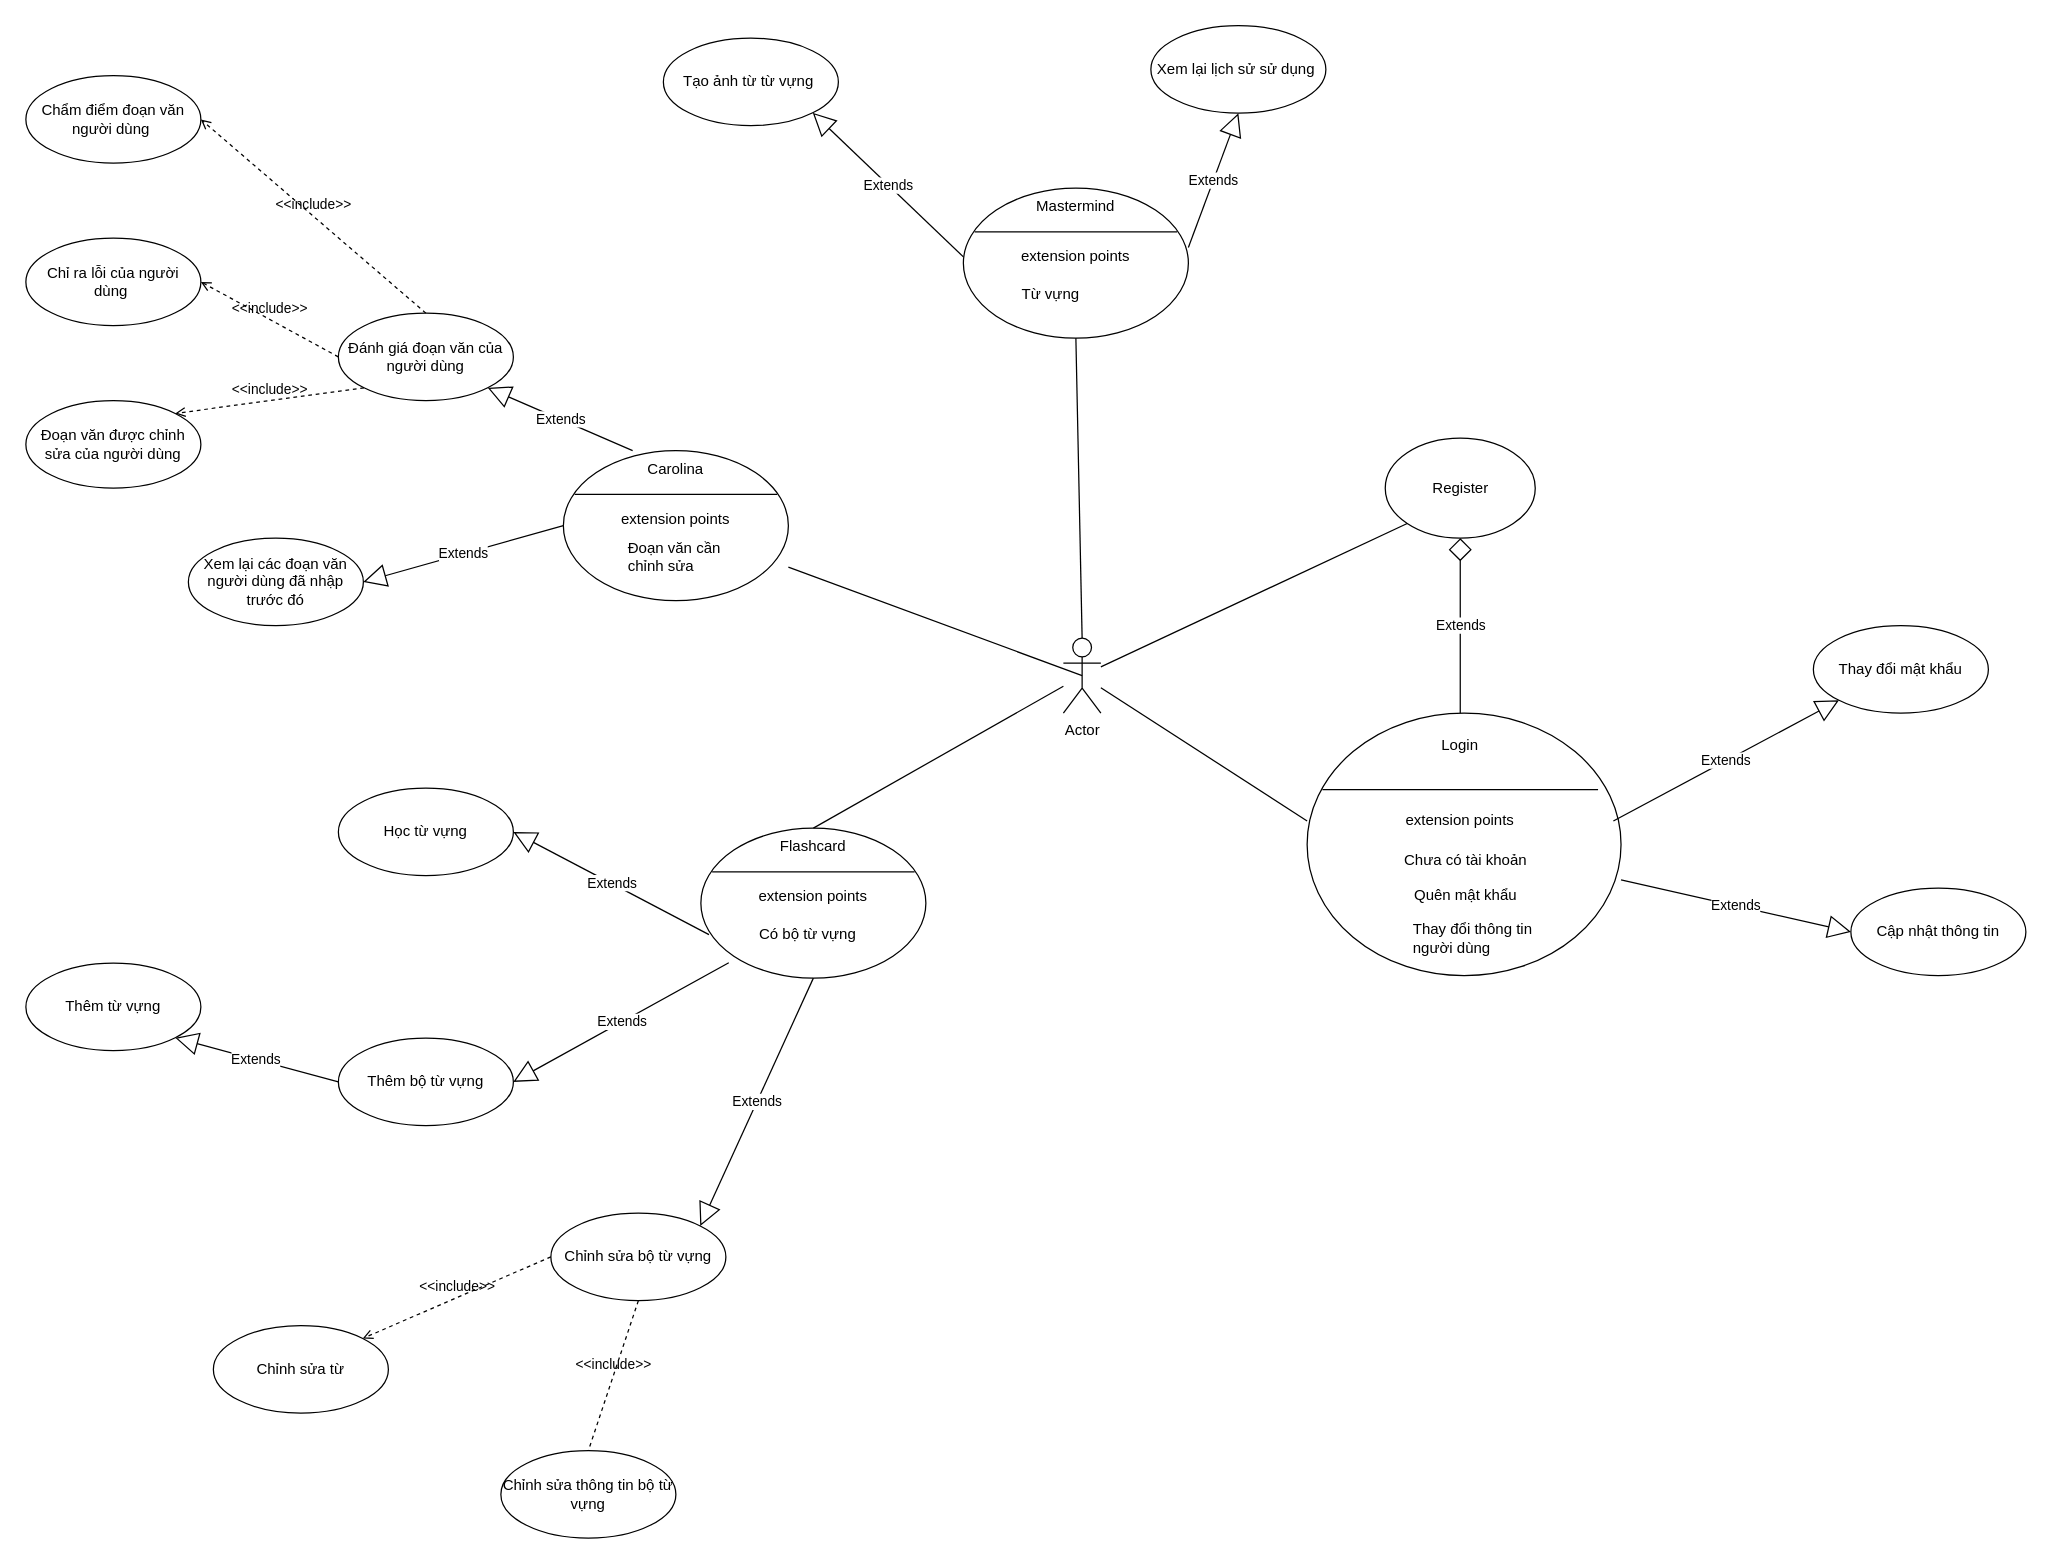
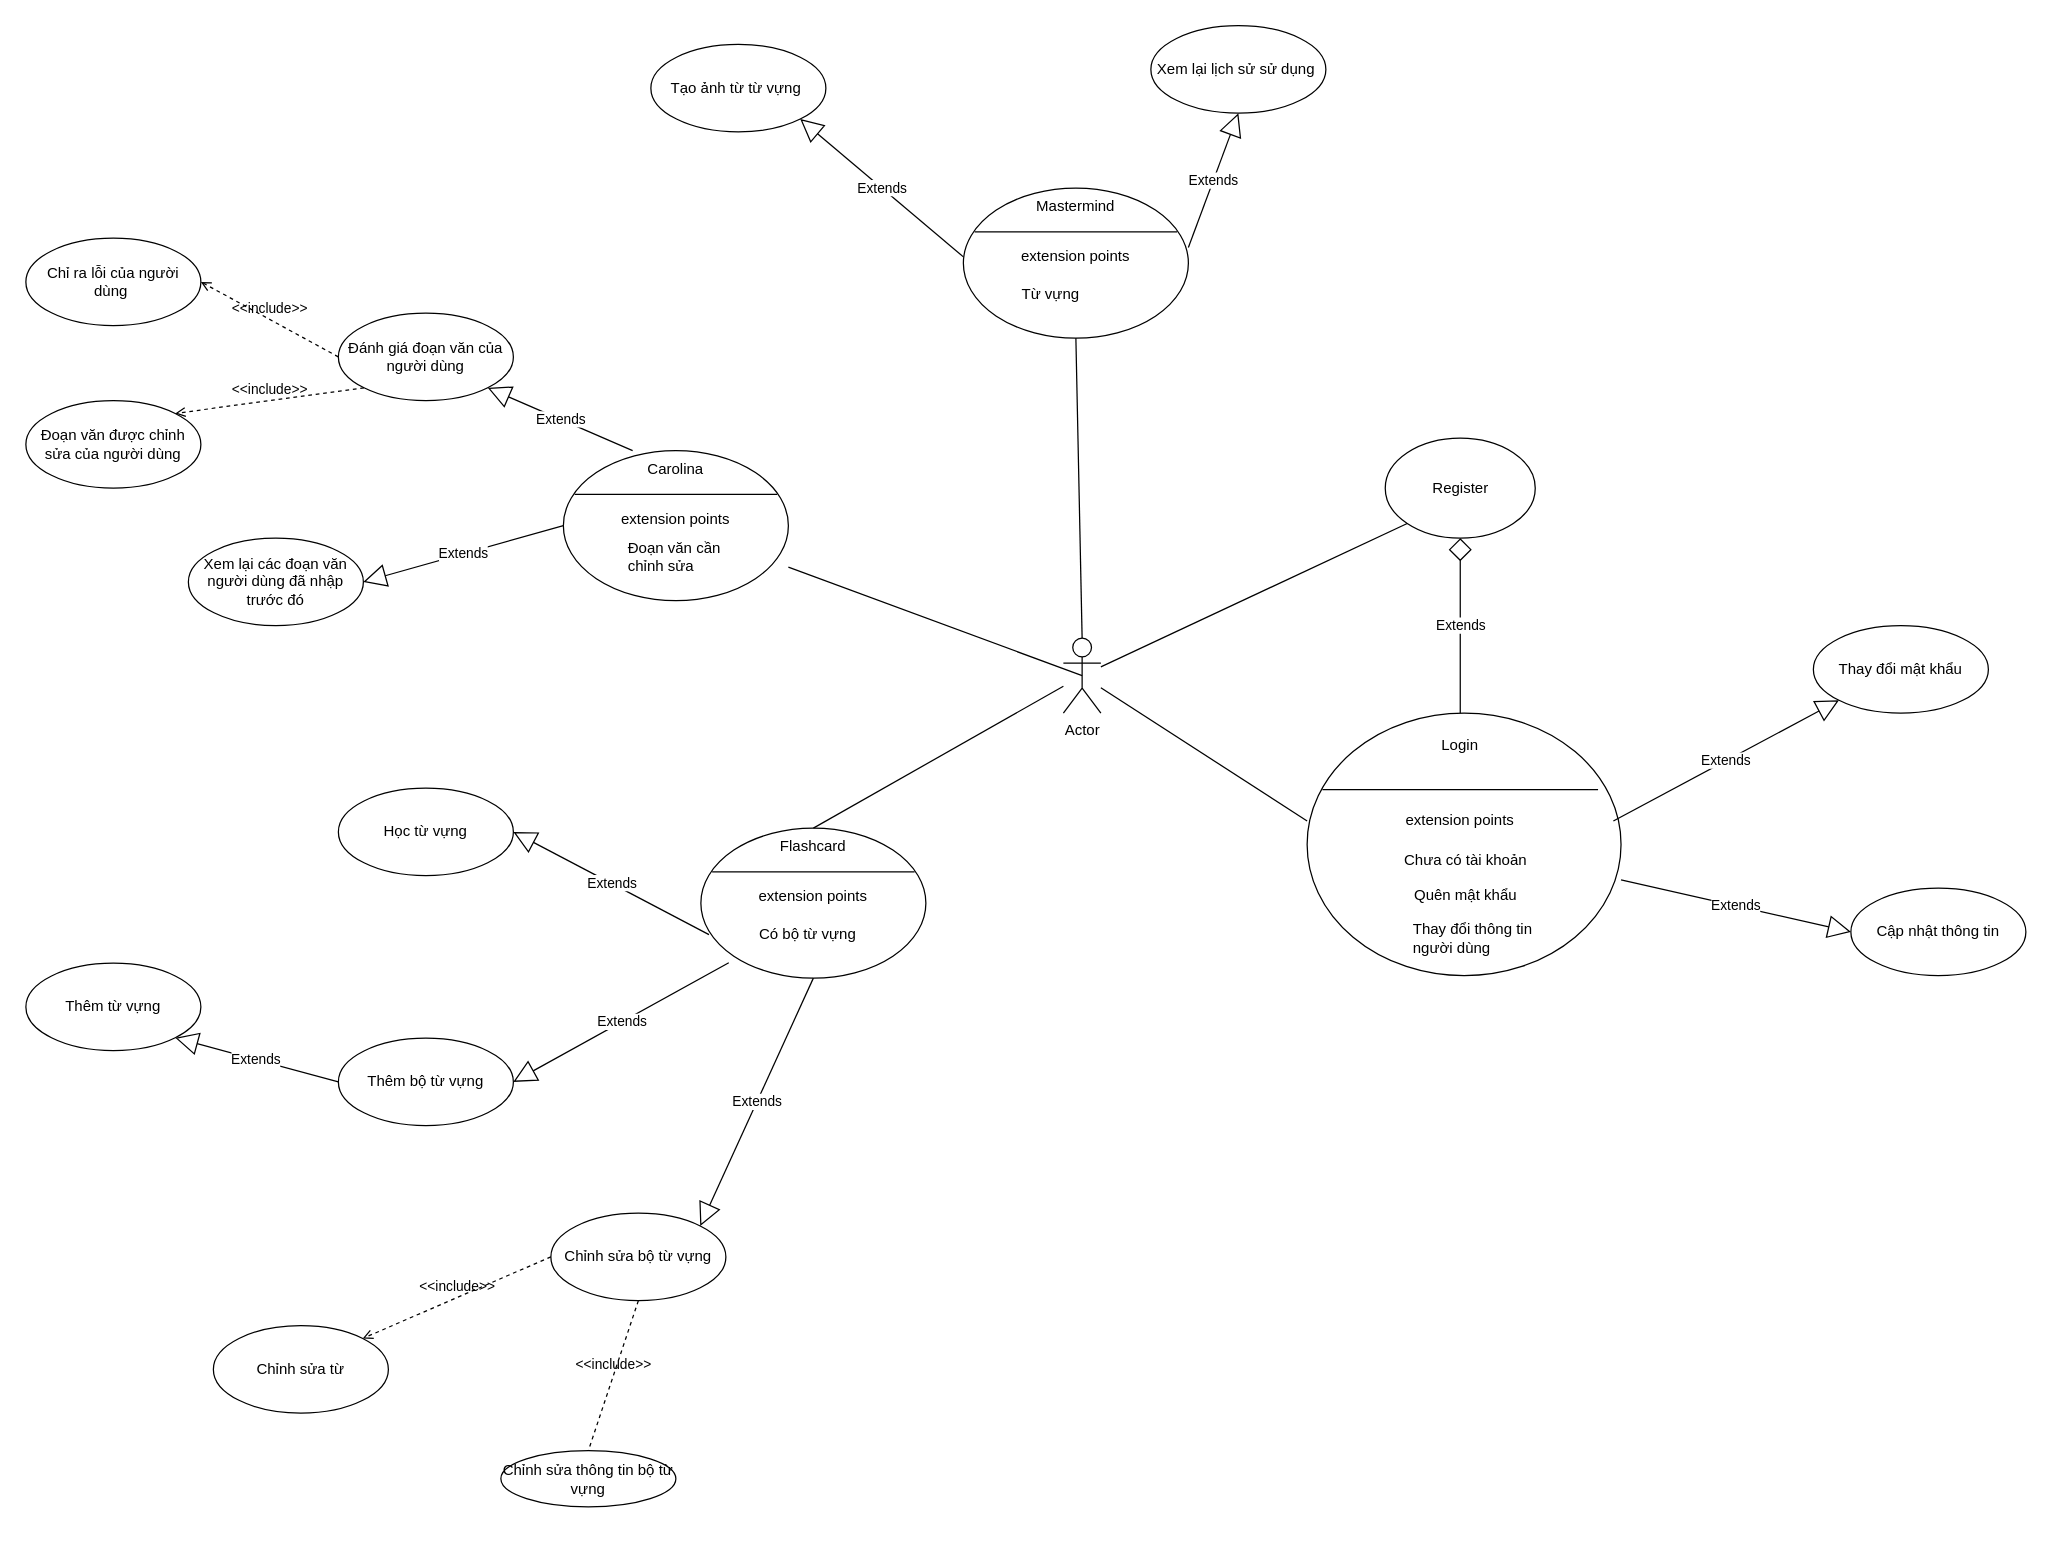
(751, 82) -> (738, 88)
(113, 119) -> none
(314, 217) -> none
(588, 1494) -> (588, 1479)
